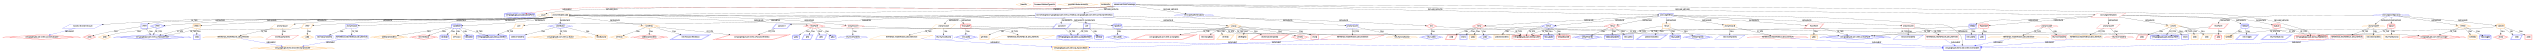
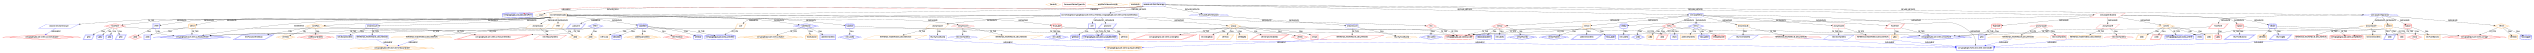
(1725, 7) -> (1764, 9)
(359, 19) -> (377, 20)
